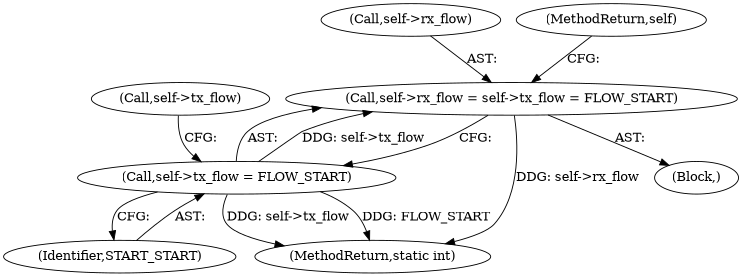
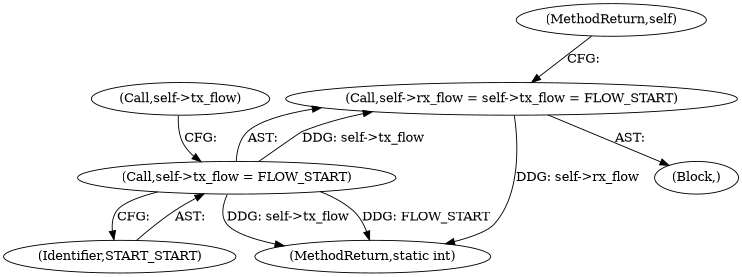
(411, 20) -> none
(423, 147) -> none
